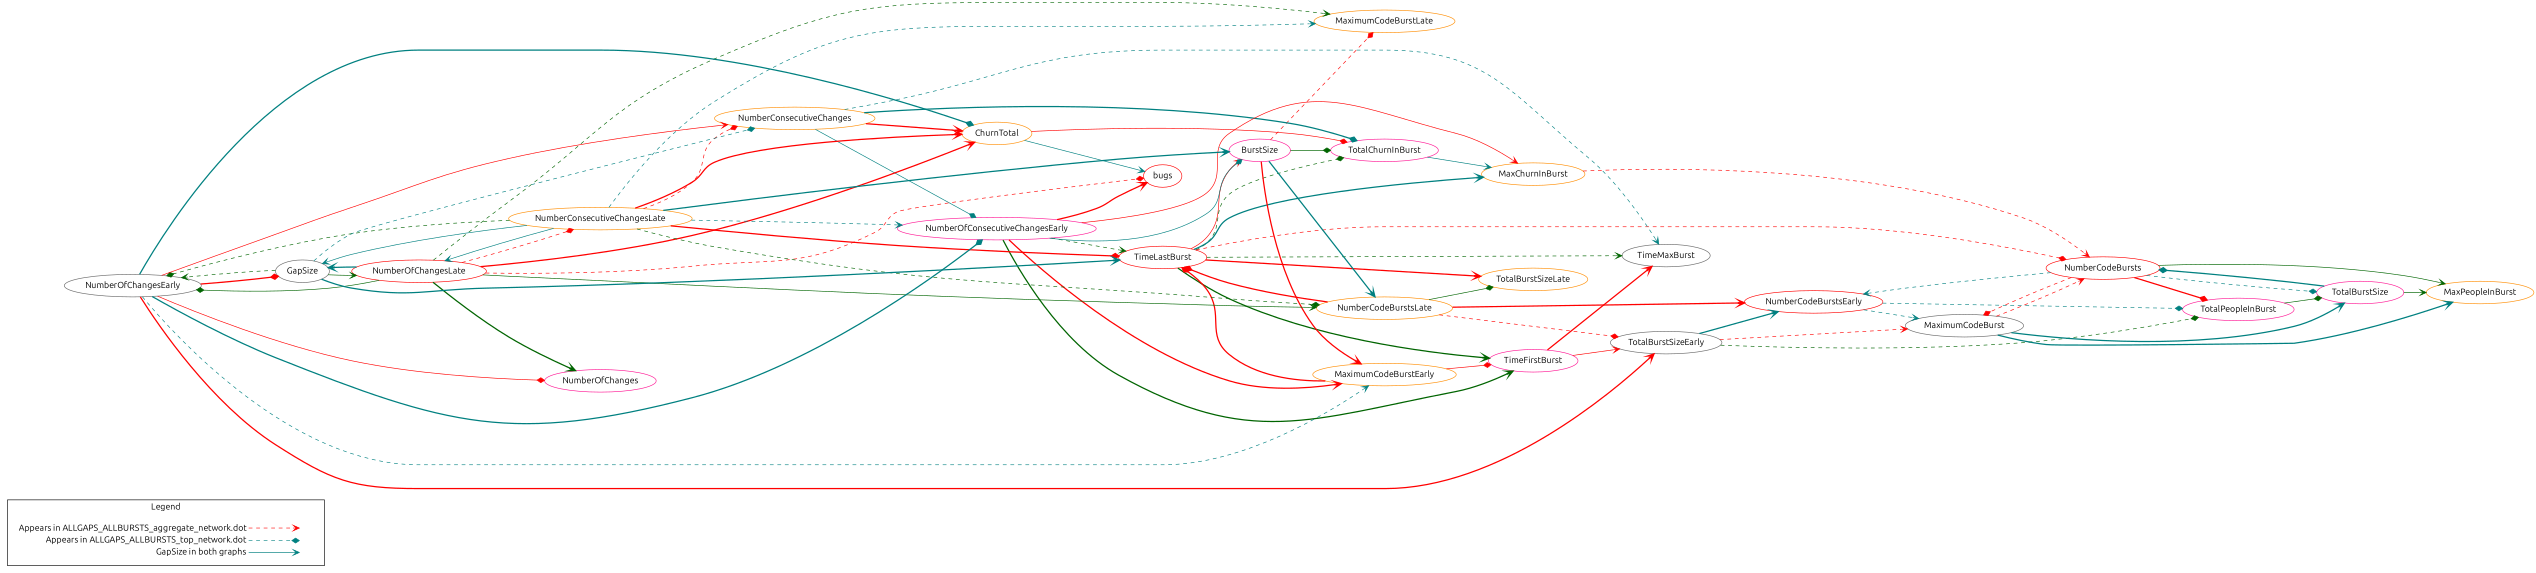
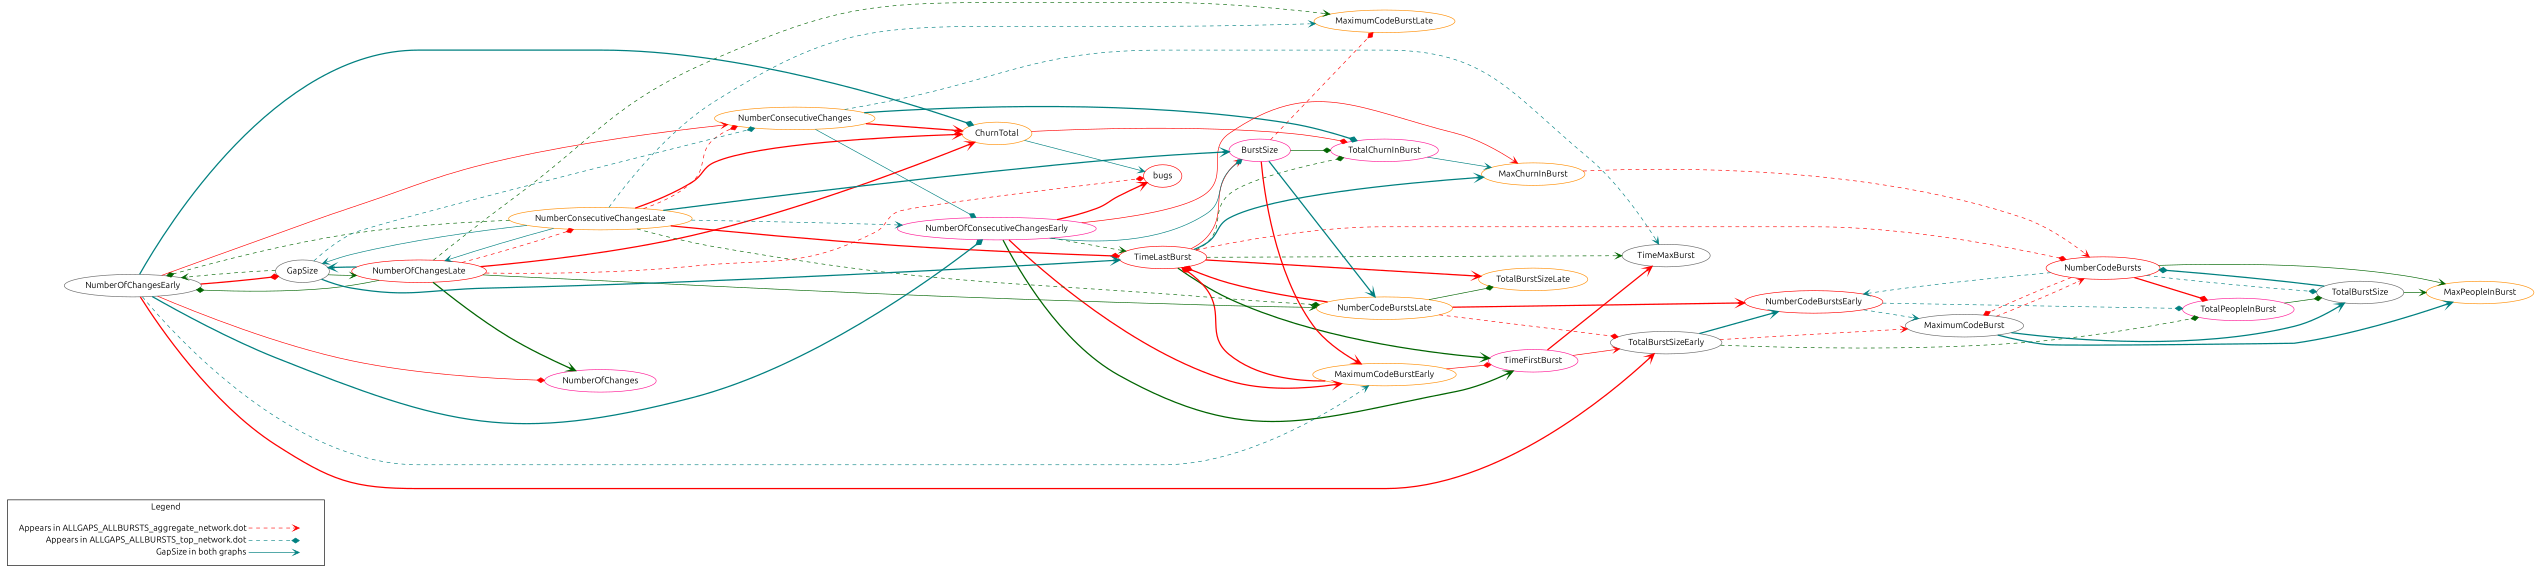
(2360, 293) -> (2360, 293)
